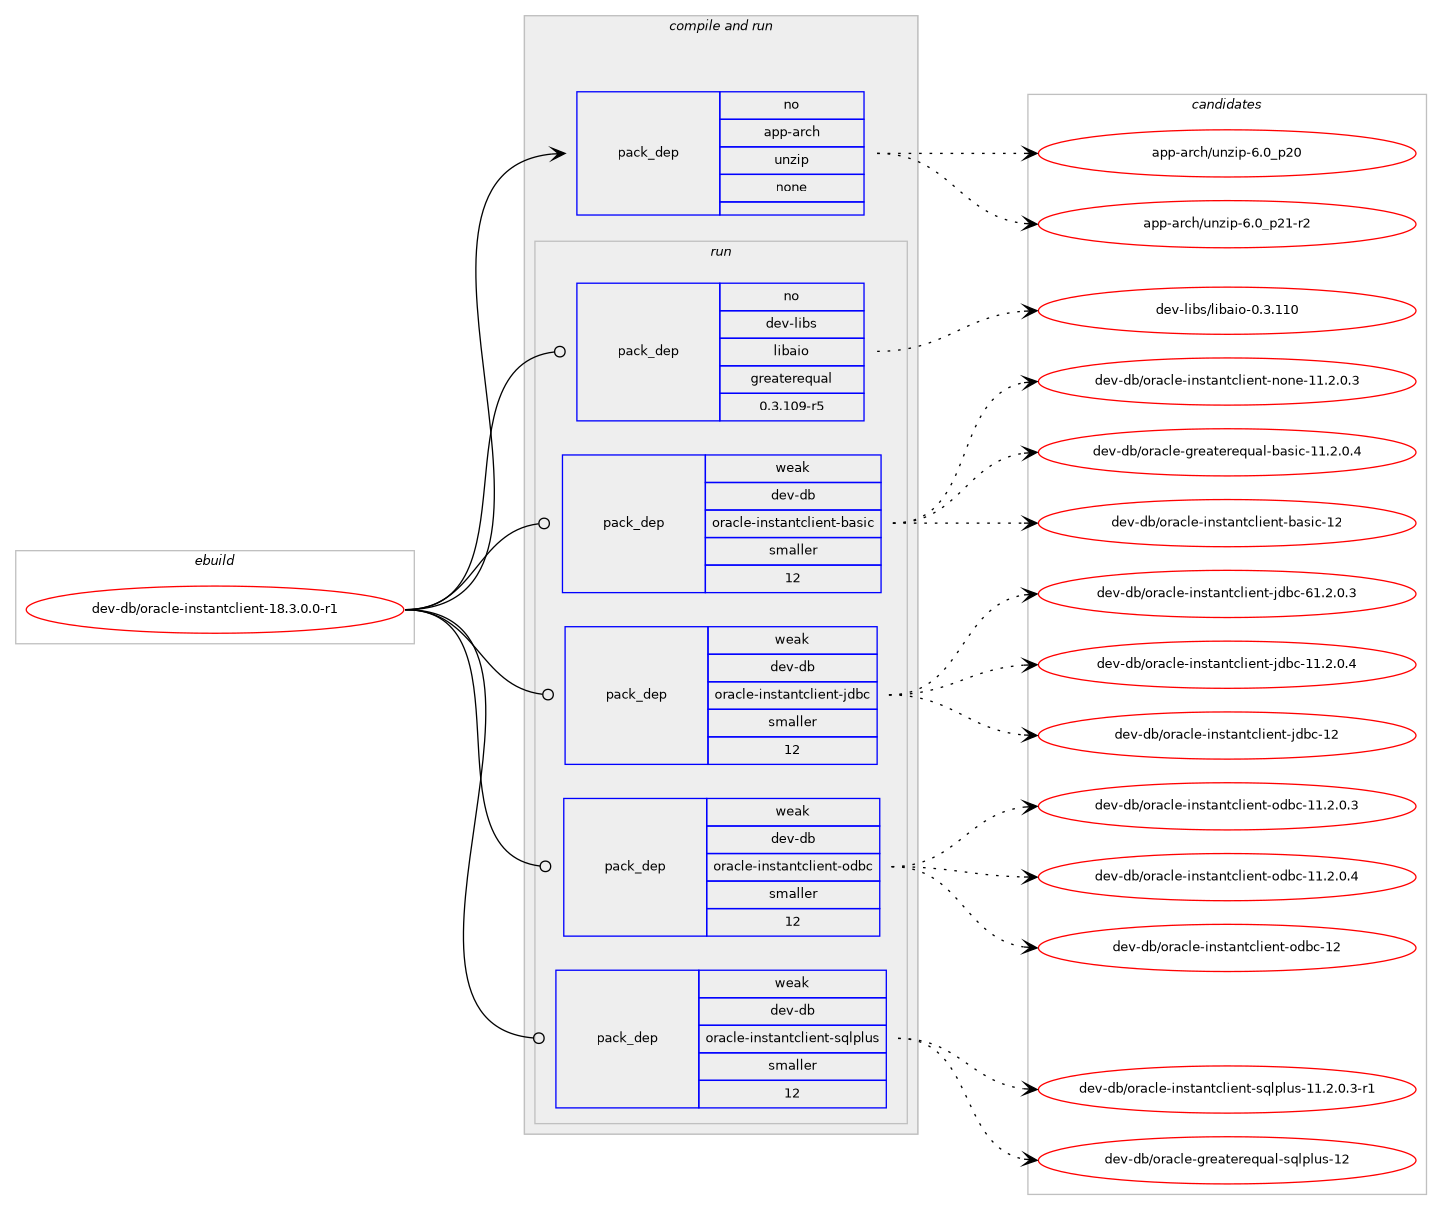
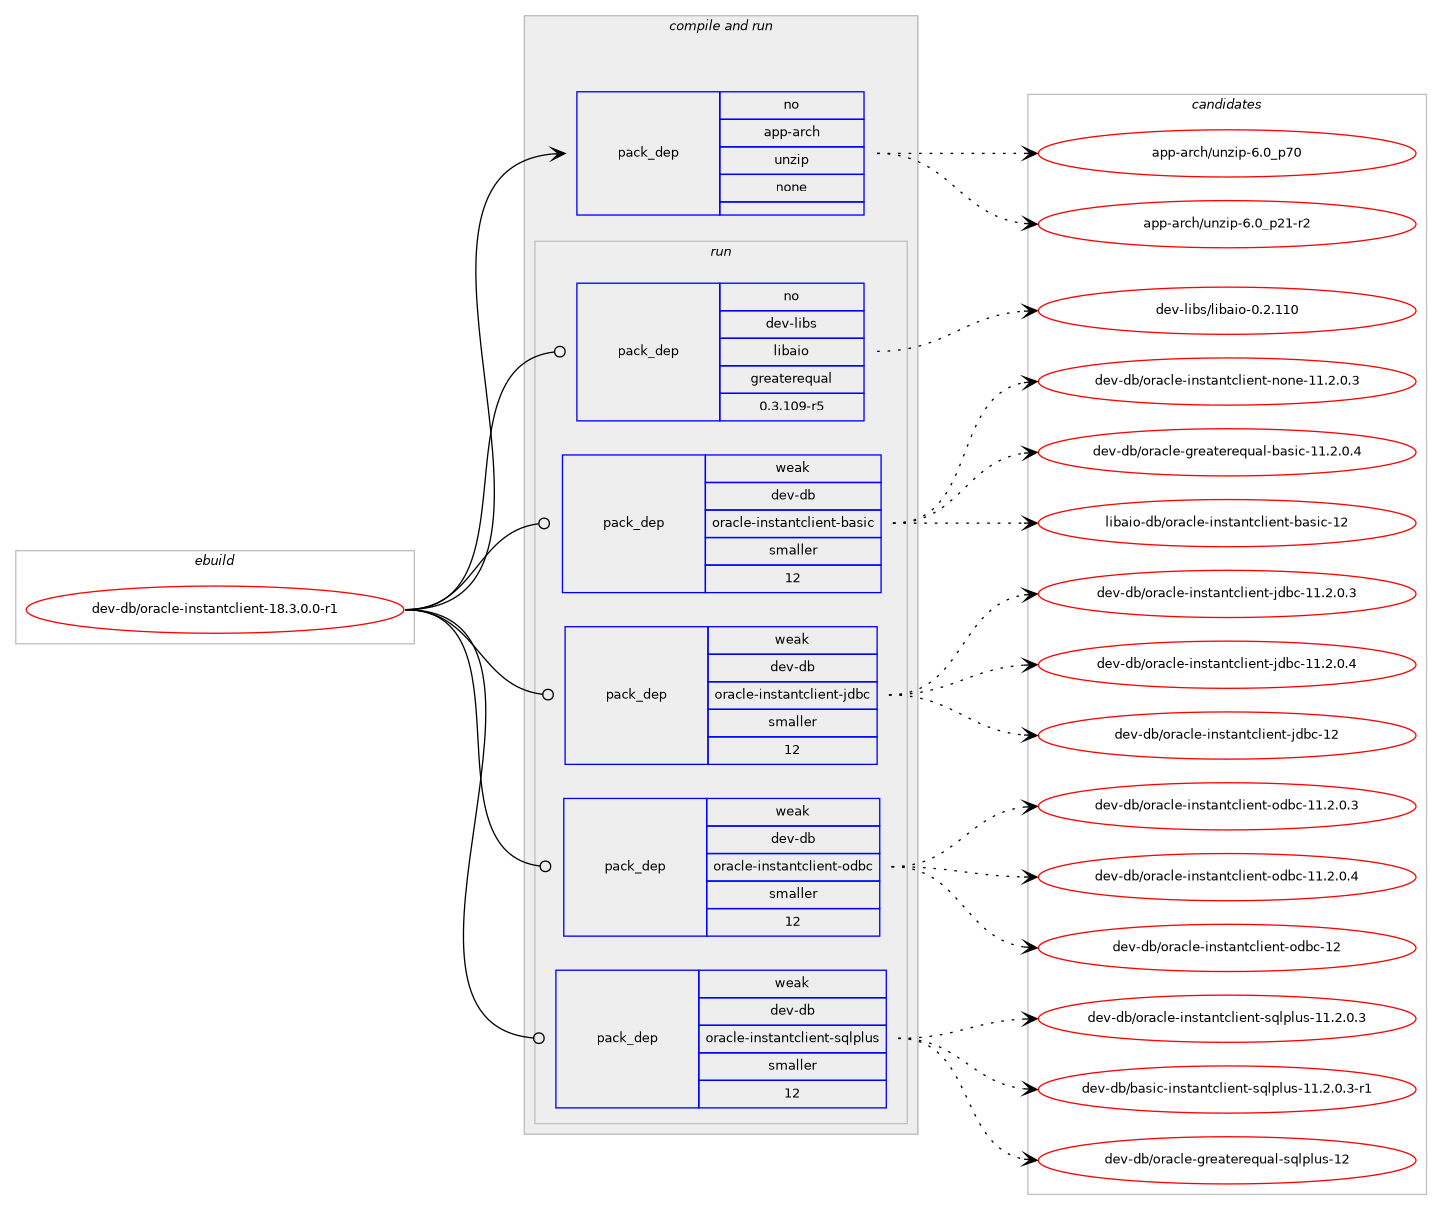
(1227, 153) -> (1227, 153)
(1227, 311) -> (1227, 311)
(1227, 523) -> (1227, 523)
(1227, 594) -> (1227, 594)
none -> (1227, 1019)
(1227, 1090) -> (1227, 1090)
